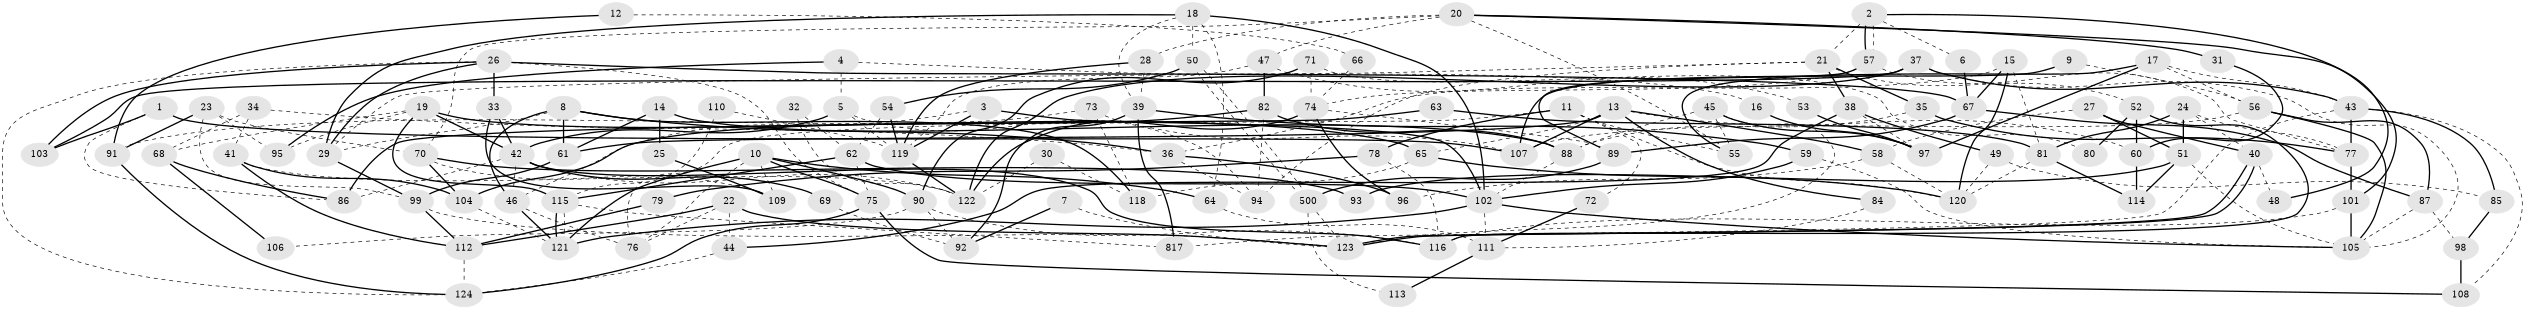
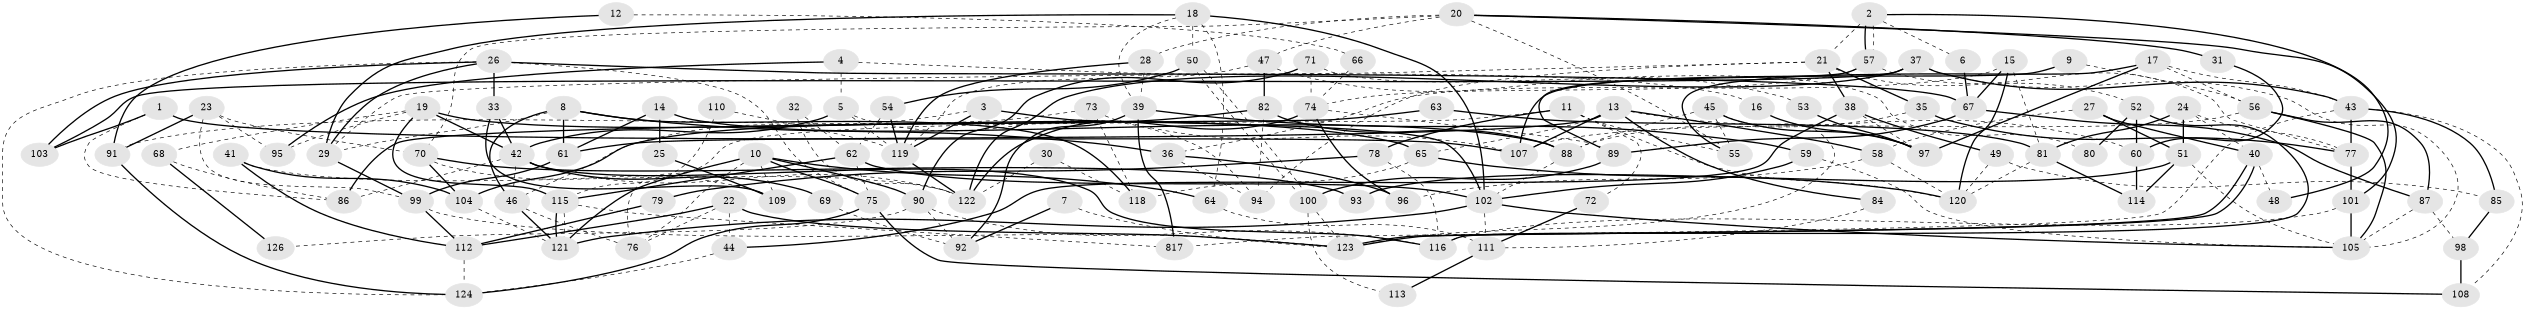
(253, 108) -> none
(288, 191) -> (288, 191)
(1308, 201) -> (1308, 201)
(276, 248) -> (276, 248)
